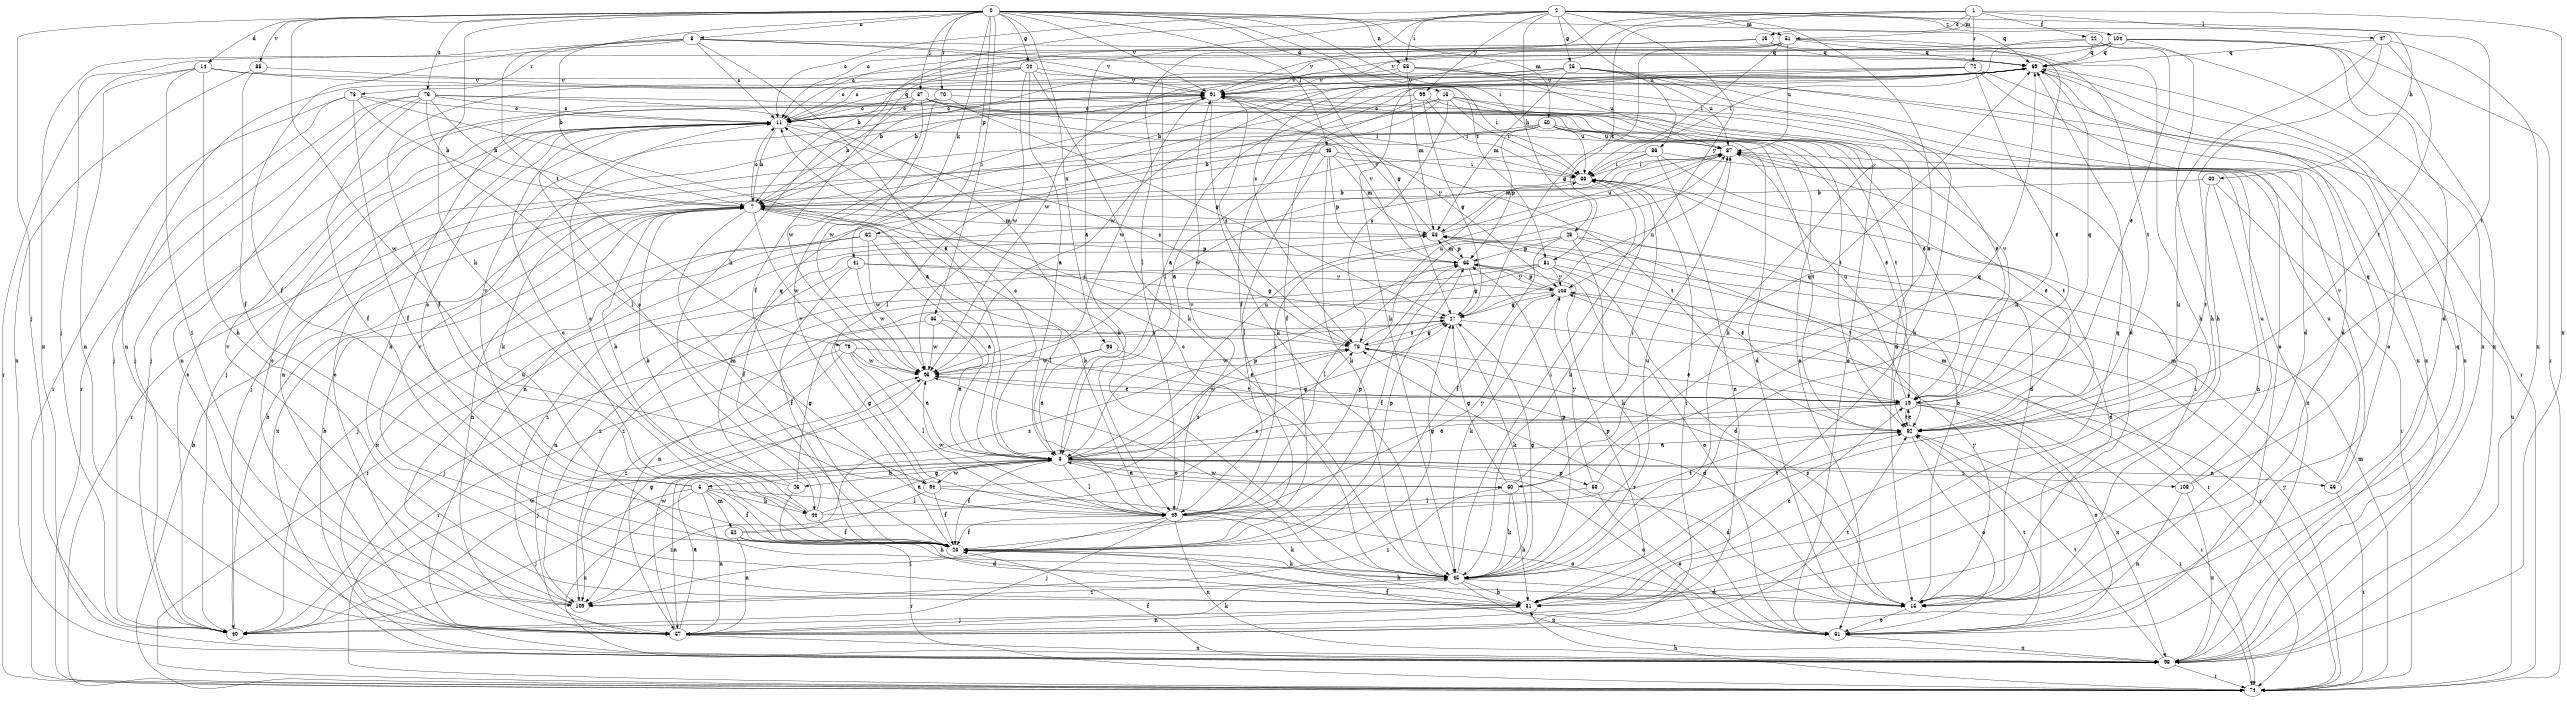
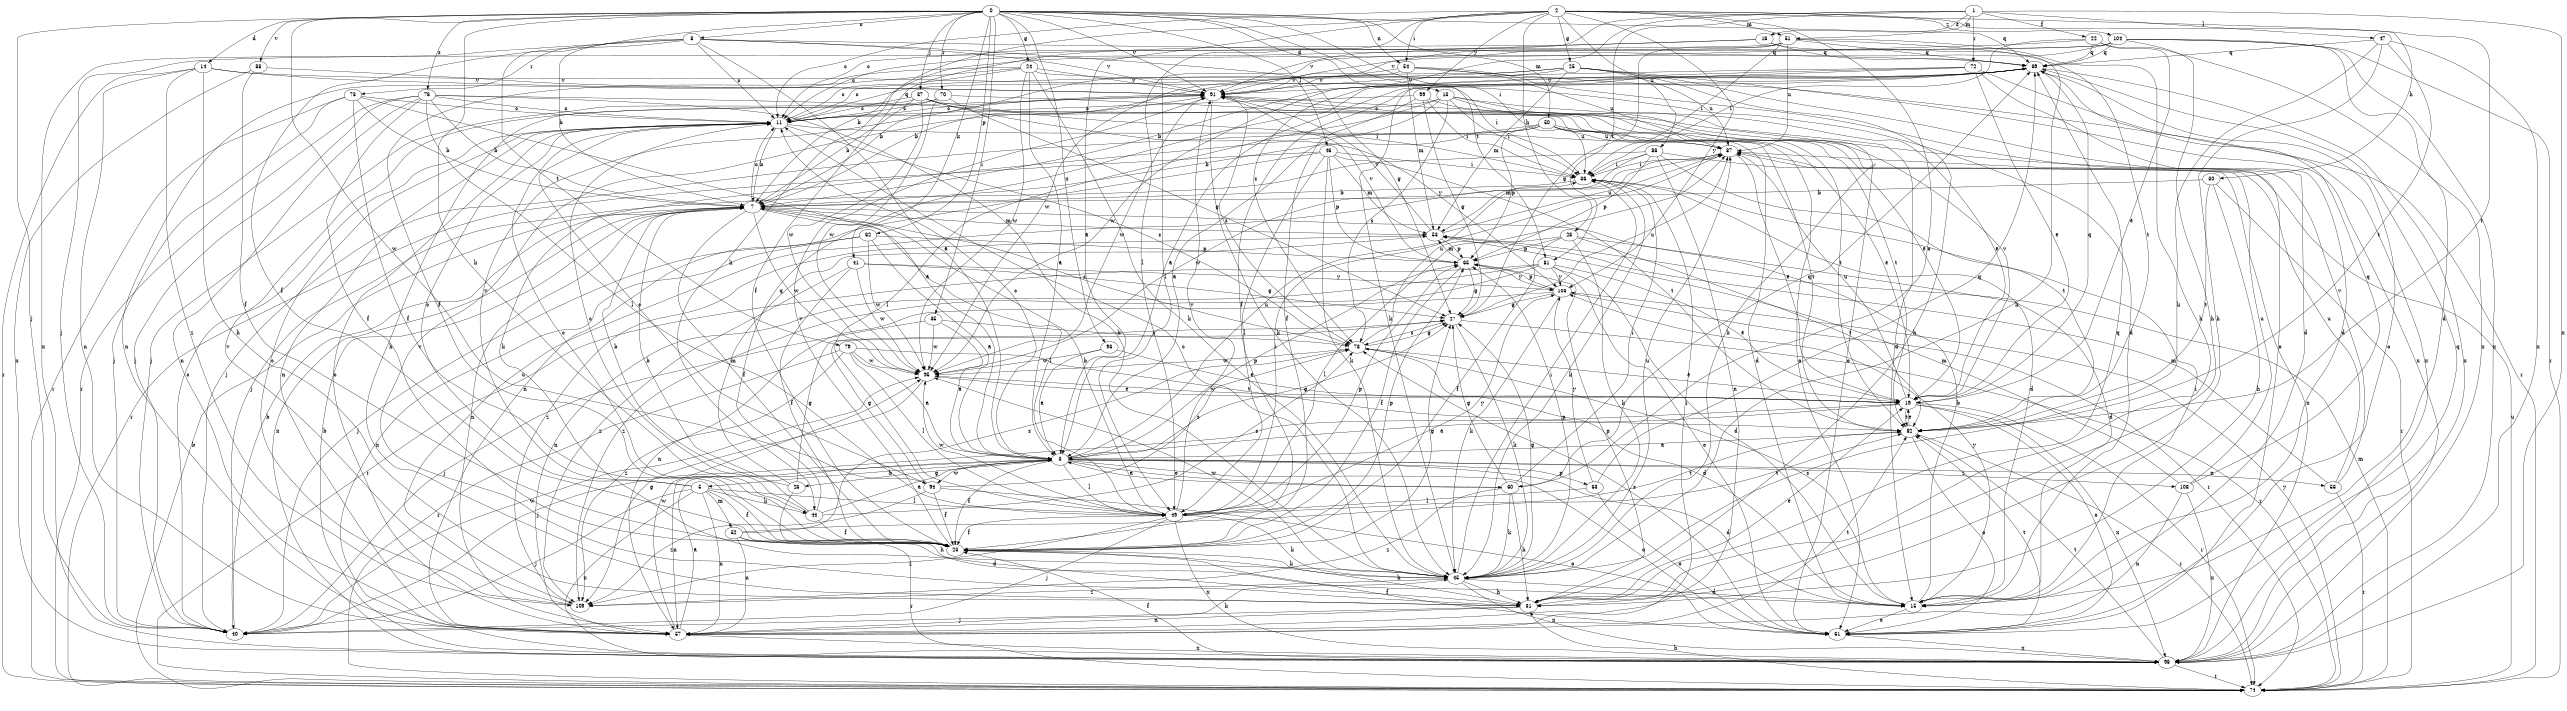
(1406, 67) -> (1406, 67)
none -> (1571, 218)
(1988, 258) -> (1794, 302)
